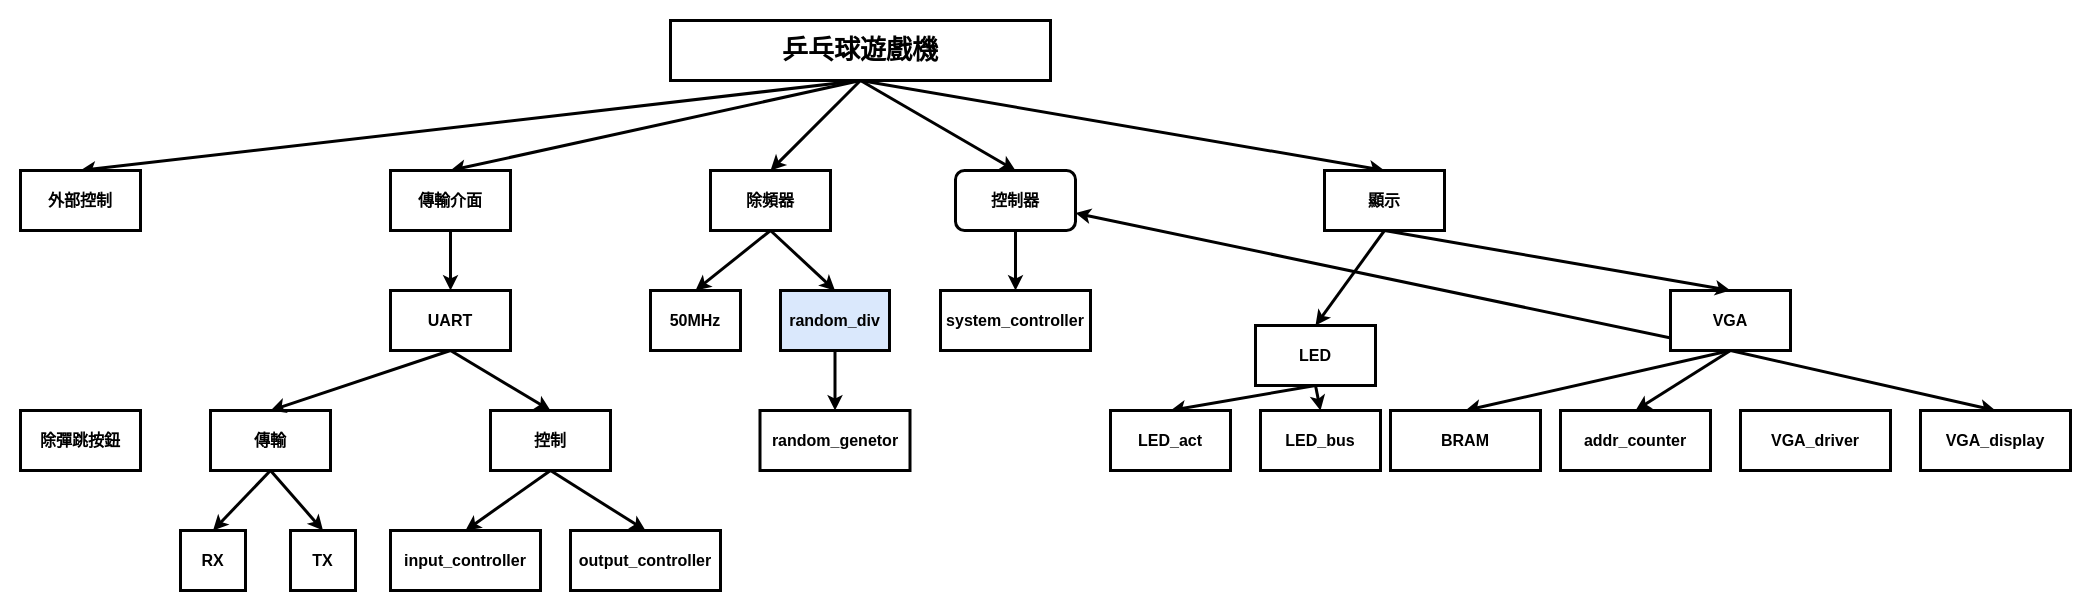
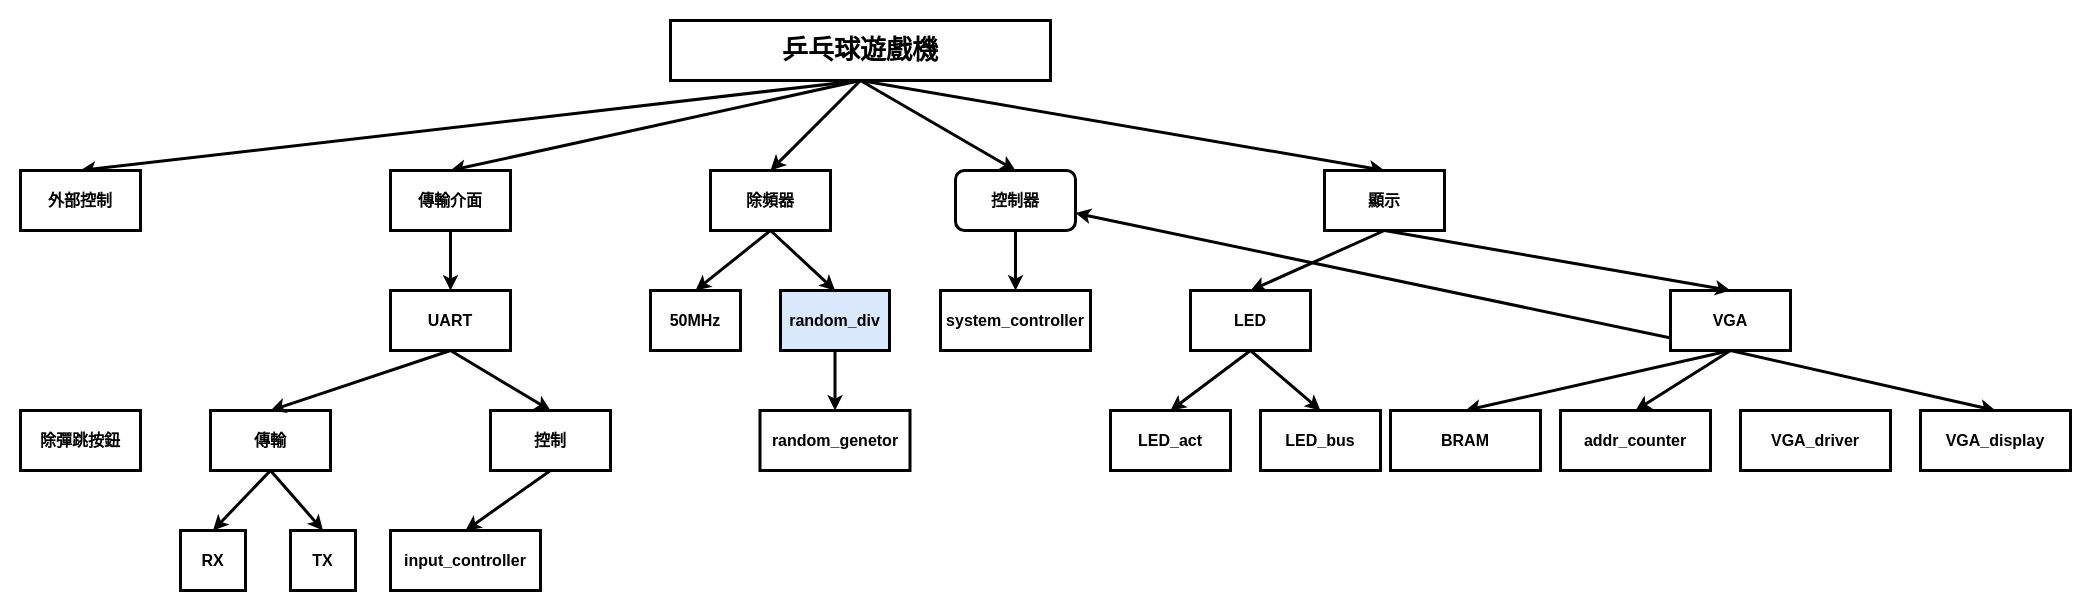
(1316, 356) -> (1251, 321)
(595, 498) -> none
(646, 561) -> none
